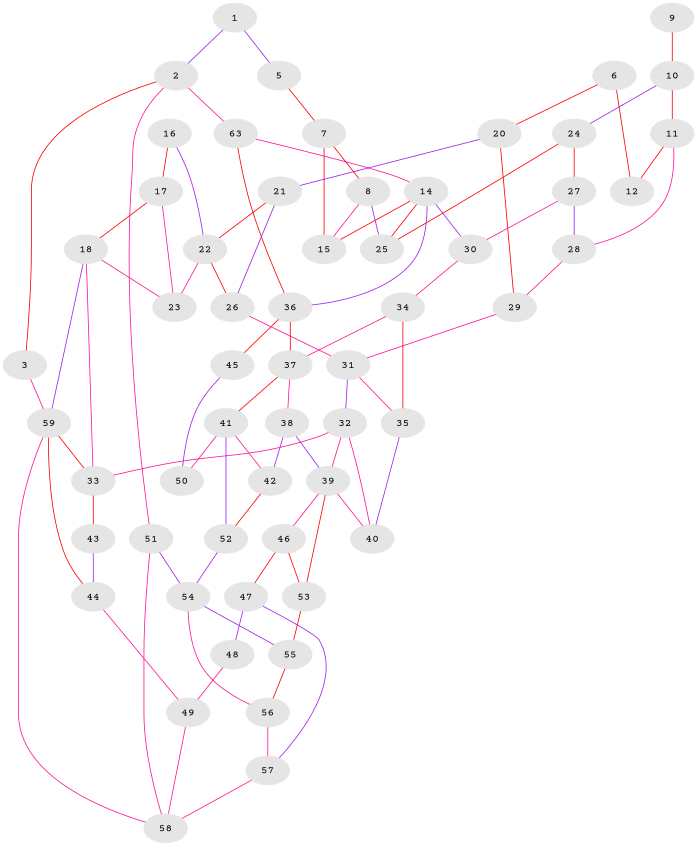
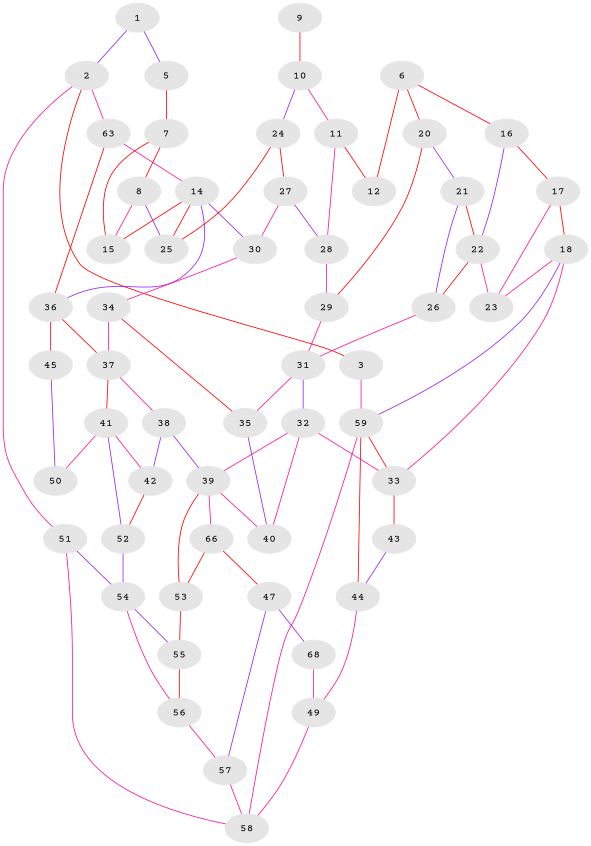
none -> (454, 104)
(672, 105) -> (318, 105)
(284, 539) -> (211, 539)
(232, 655) -> (314, 655)
